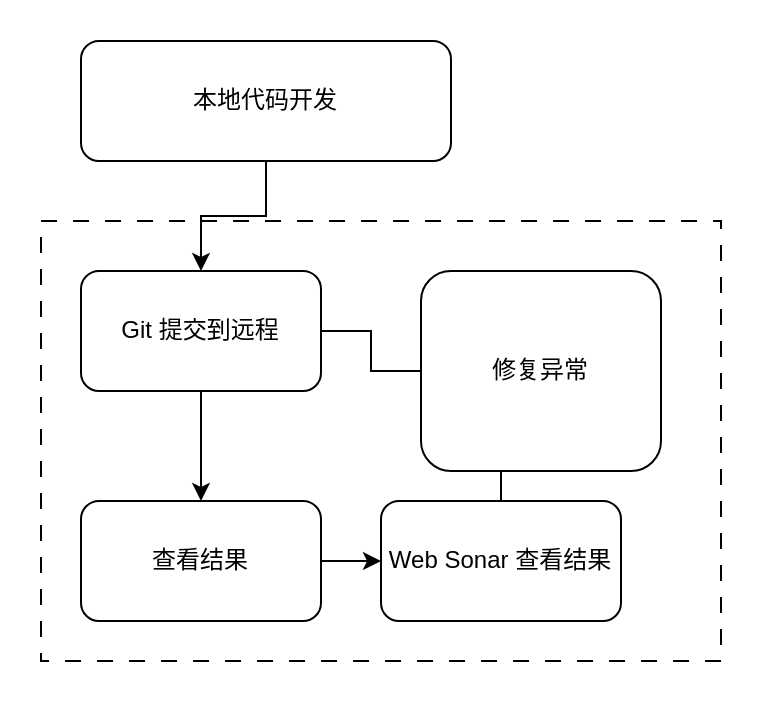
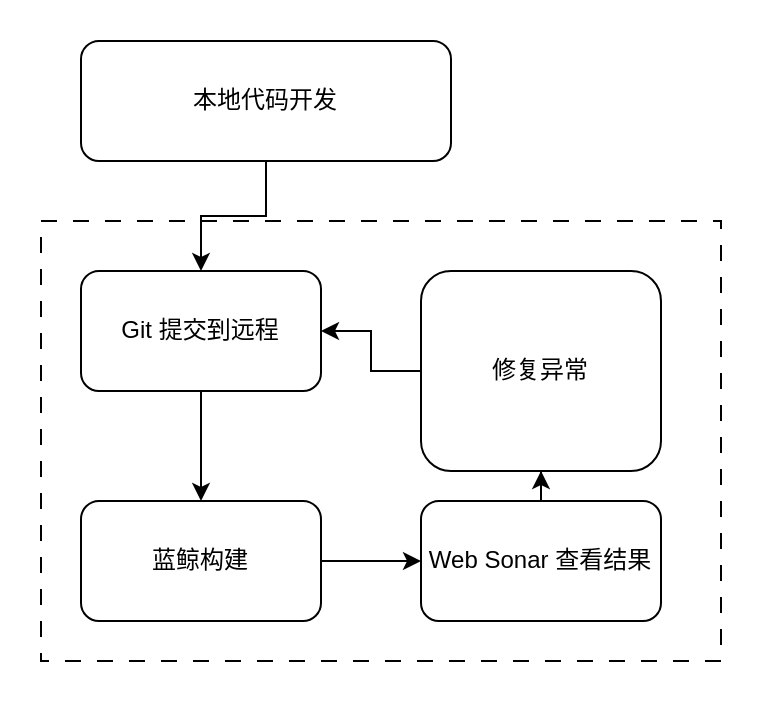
(330, 331) -> (336, 331)
(201, 561) -> (201, 561)
(501, 561) -> (541, 561)
